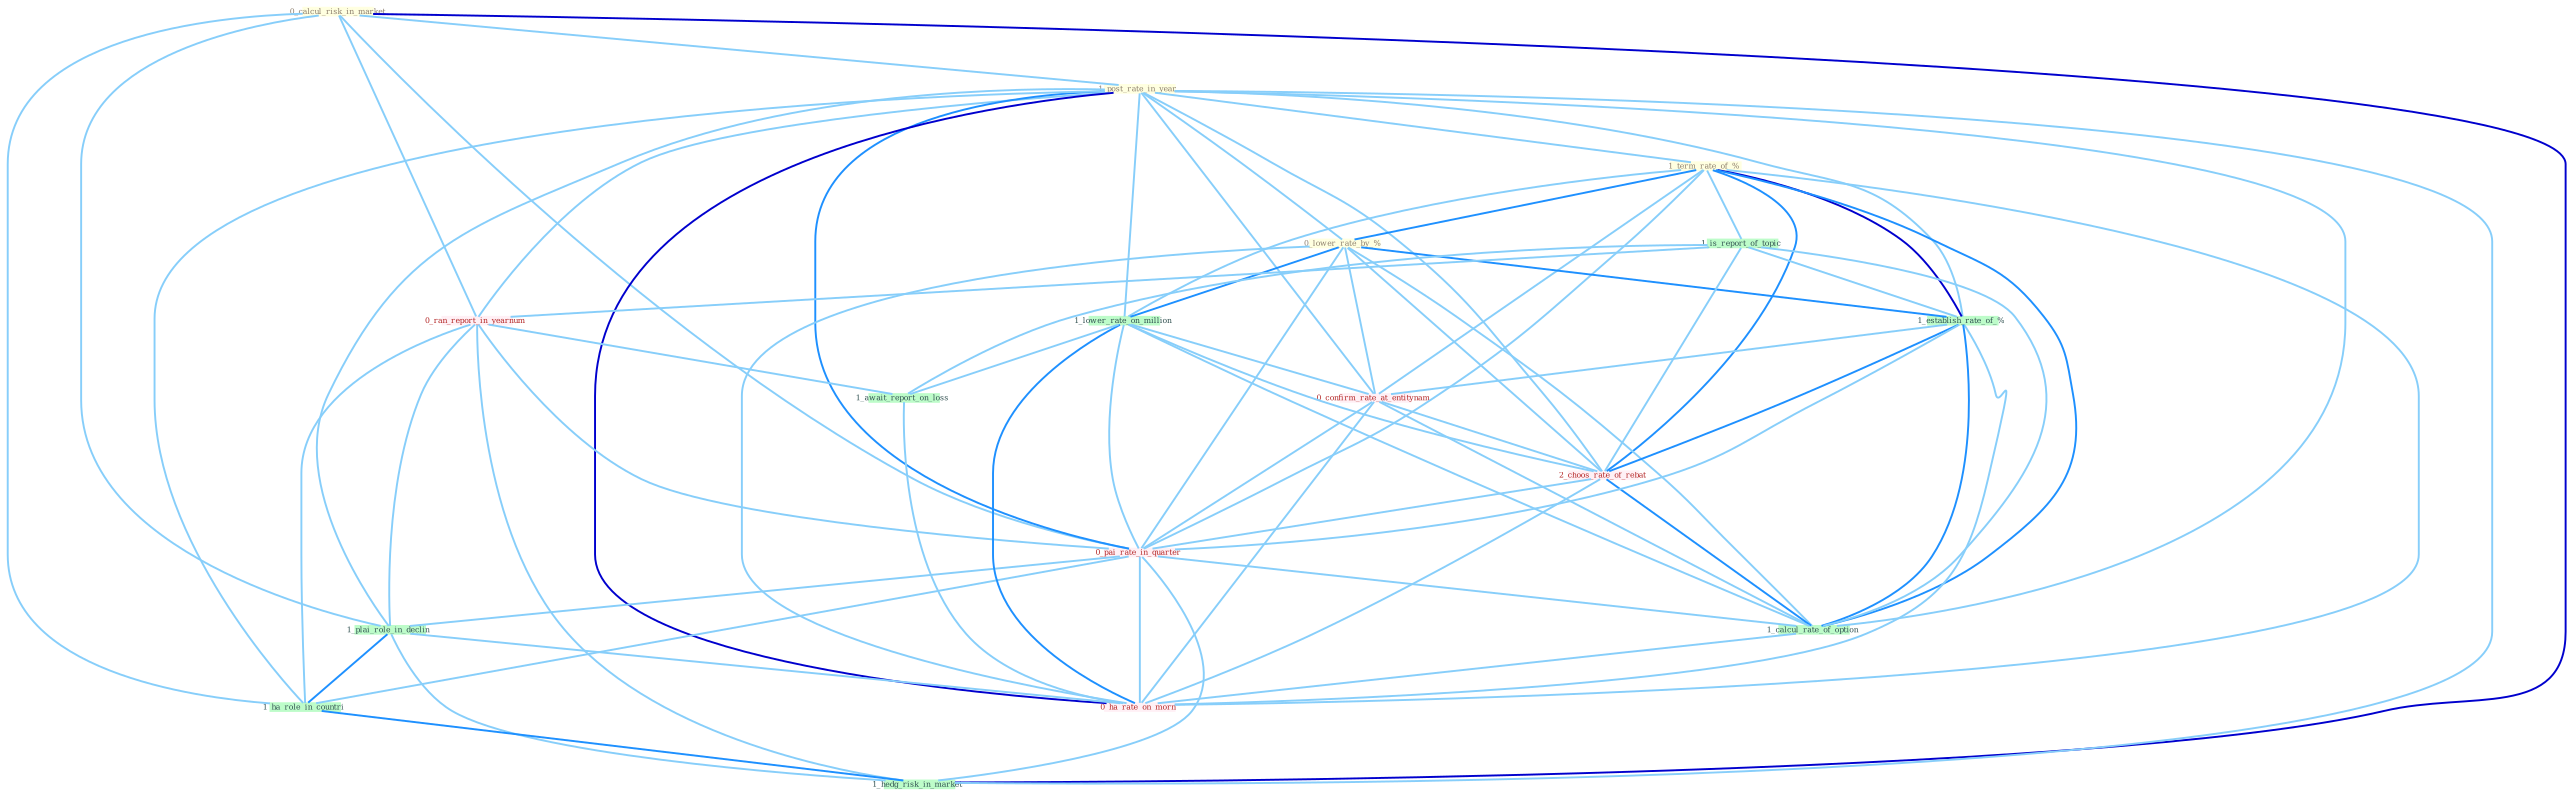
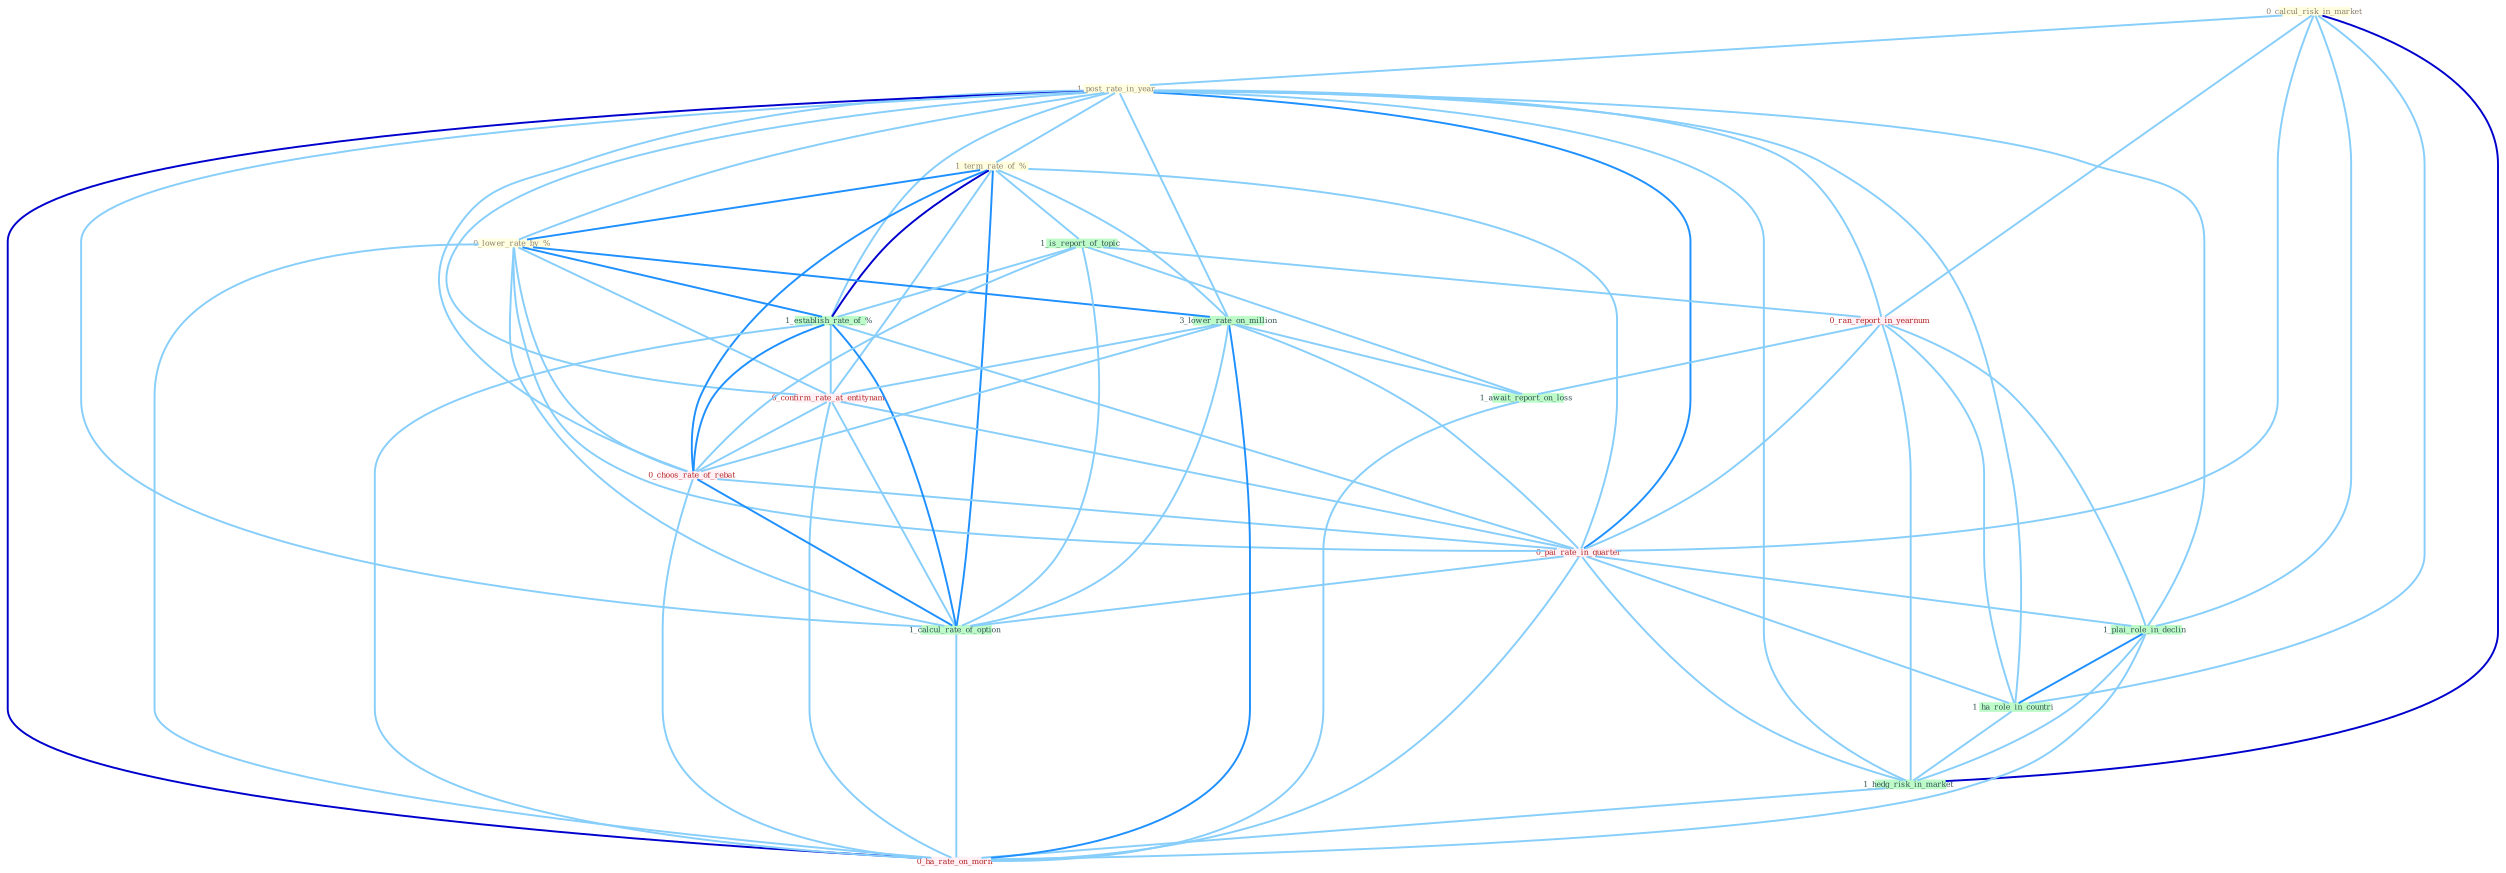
(1124, 321) -> (1229, 321)
(1604, 475) -> (694, 475)
(2262, 629) -> (1433, 823)
(613, 746) -> (1963, 746)
